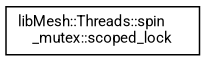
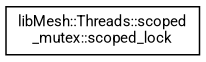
(103, 31) -> (103, 31)
